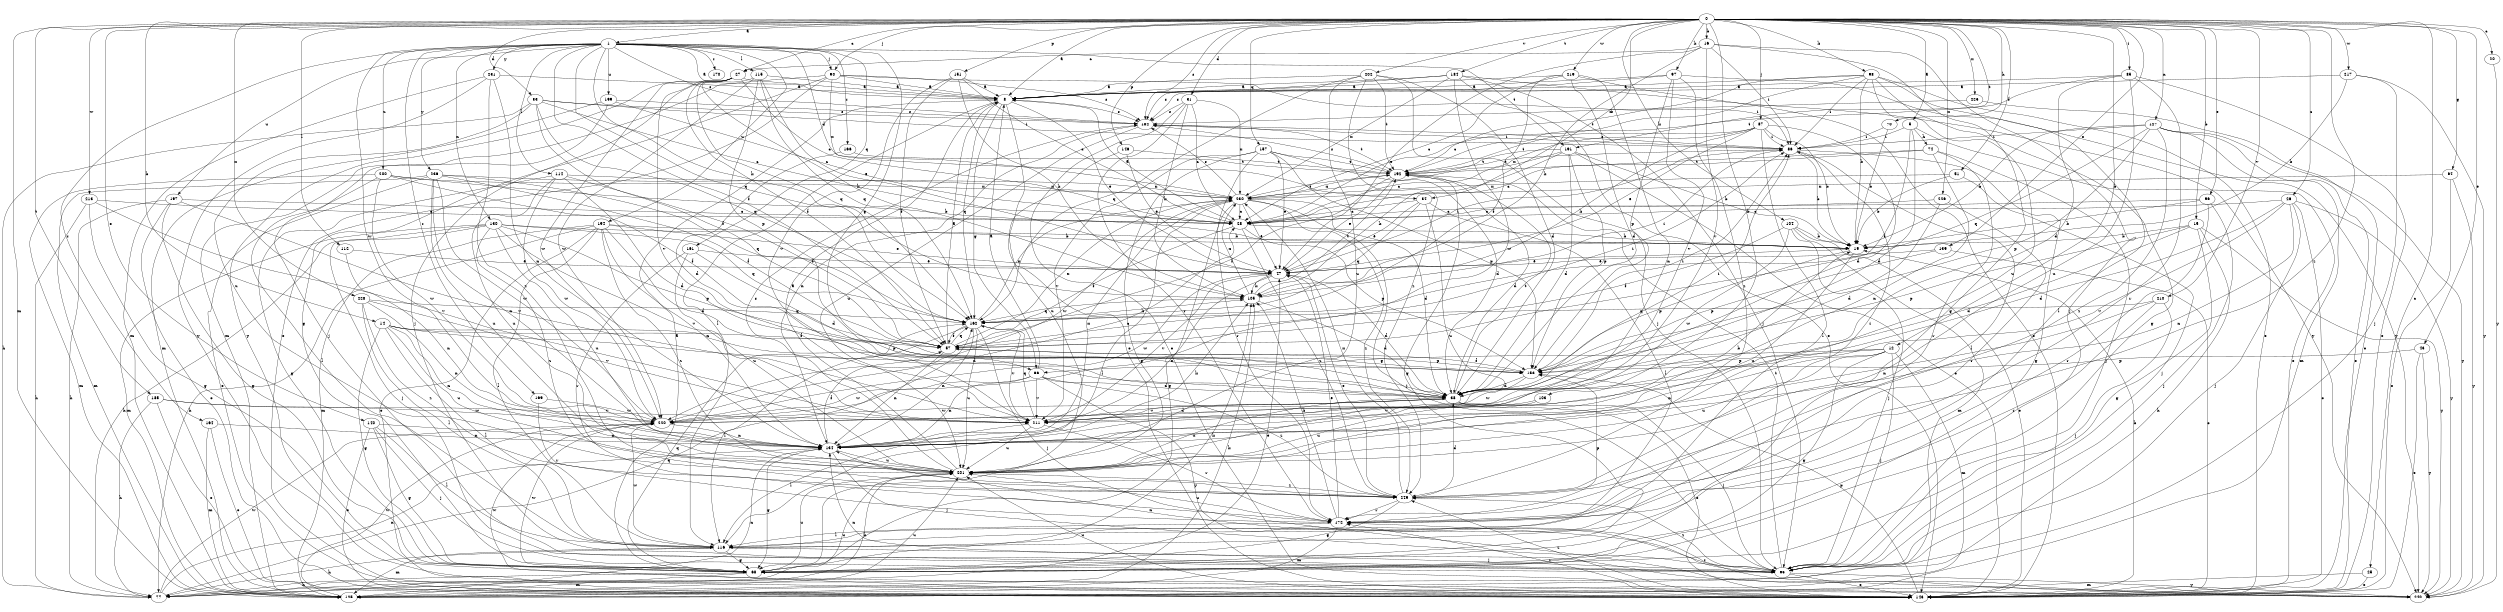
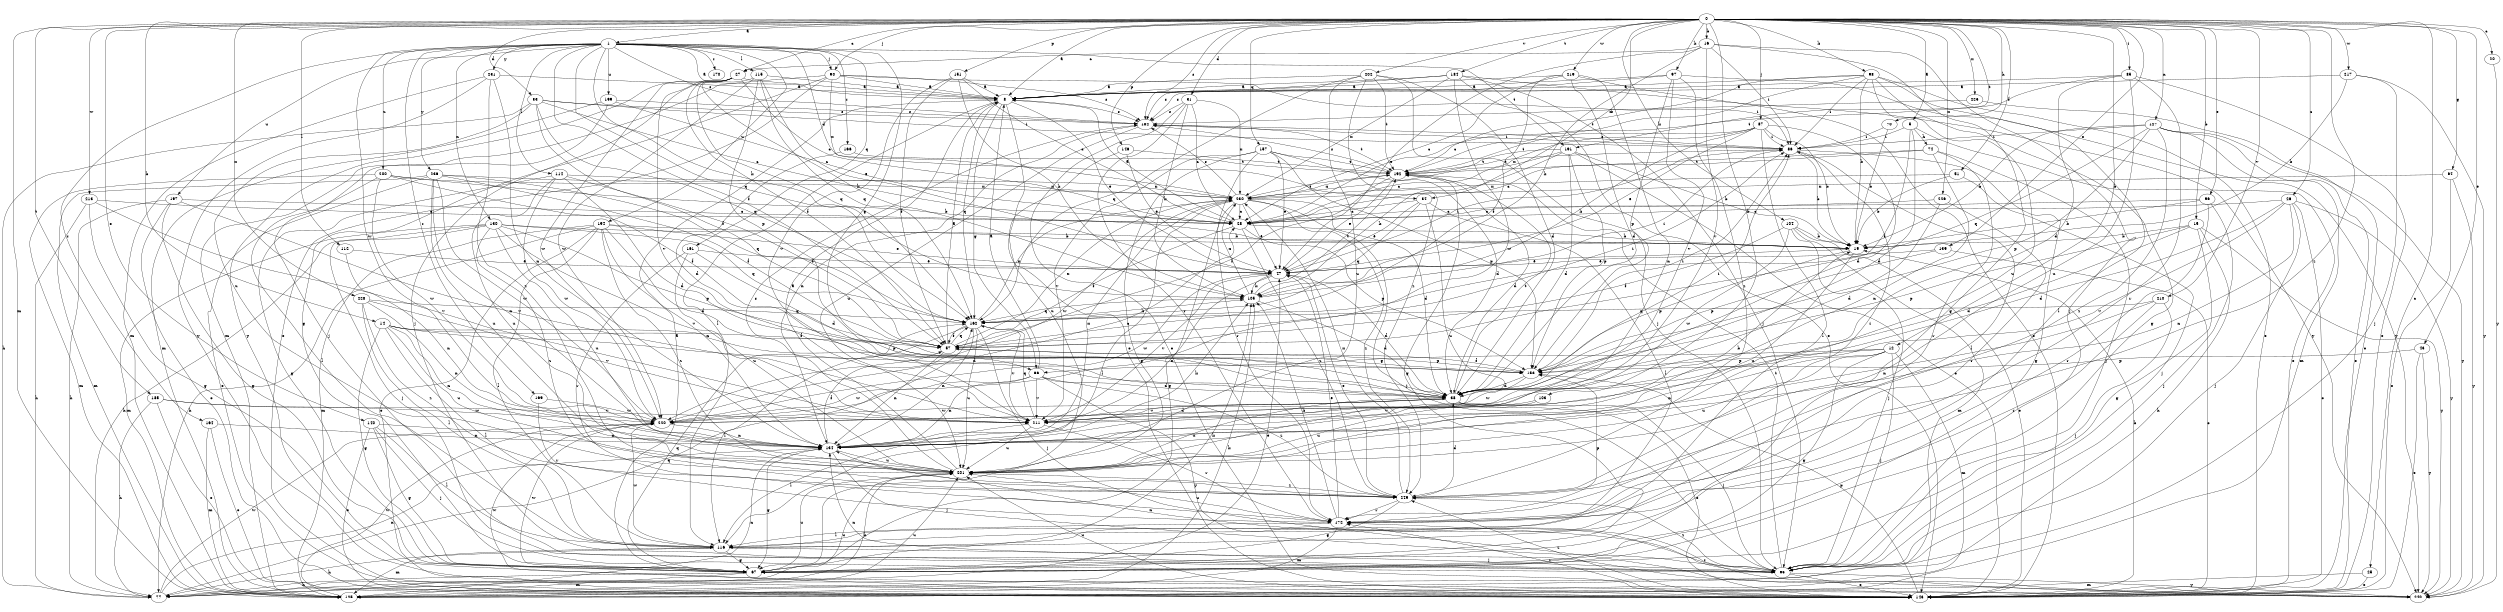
(754, 573) -> (754, 573)
